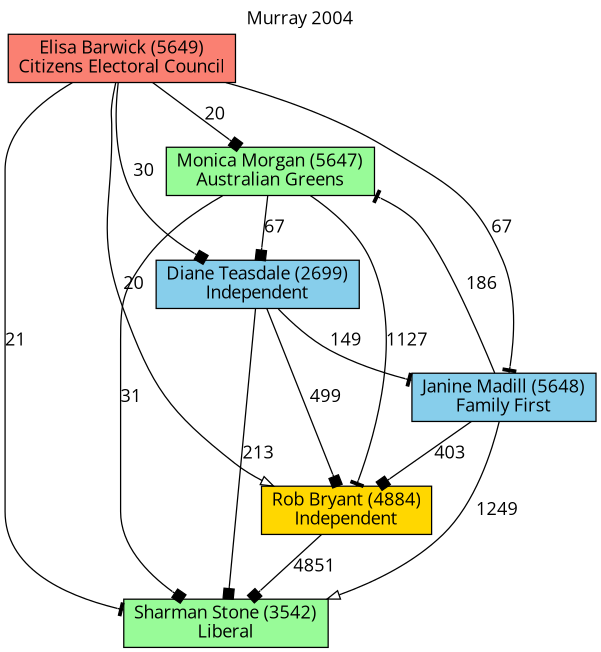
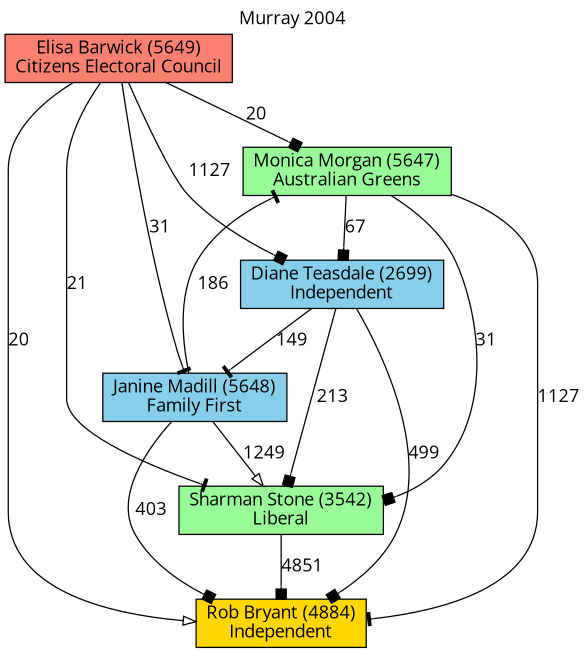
(144, 171) -> (210, 171)
(502, 228) -> (160, 228)
(291, 562) -> (281, 560)
